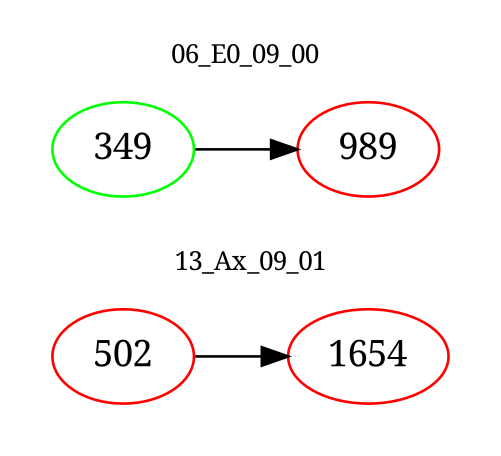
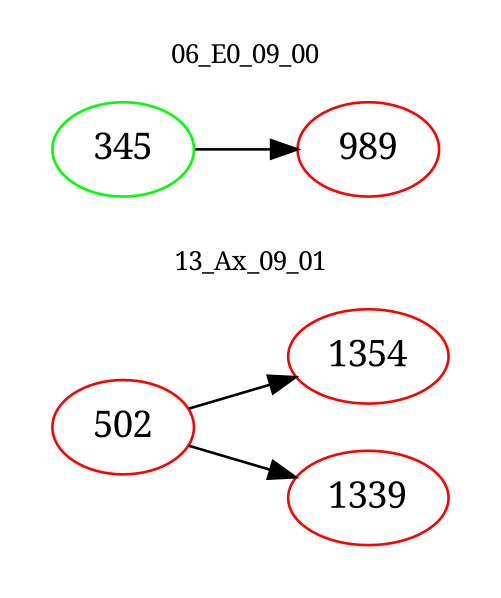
(123, 149) -> (123, 149)
(368, 356) -> (368, 356)
none -> (368, 498)
